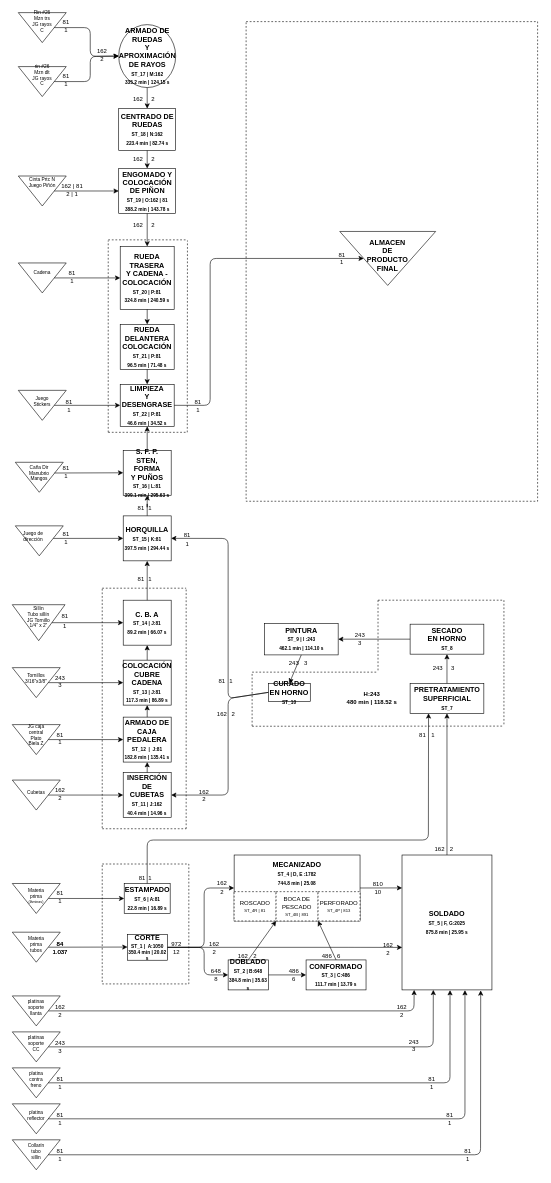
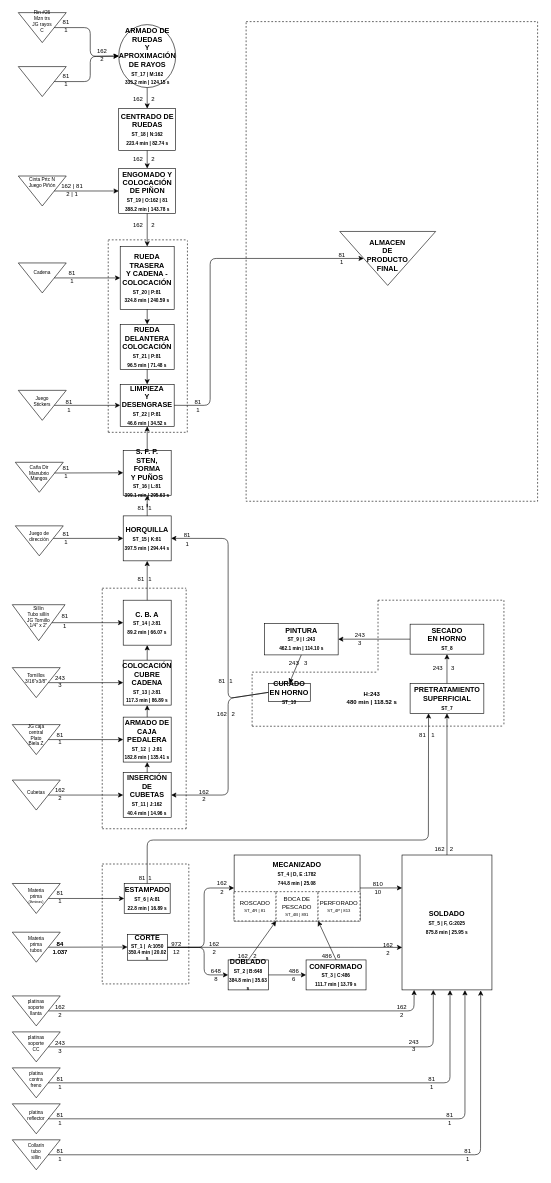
(42, 75) -> none
(33, 536) -> (39, 536)
